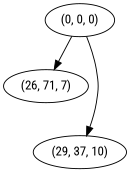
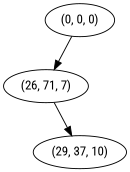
(98, 81) -> (61, 115)
